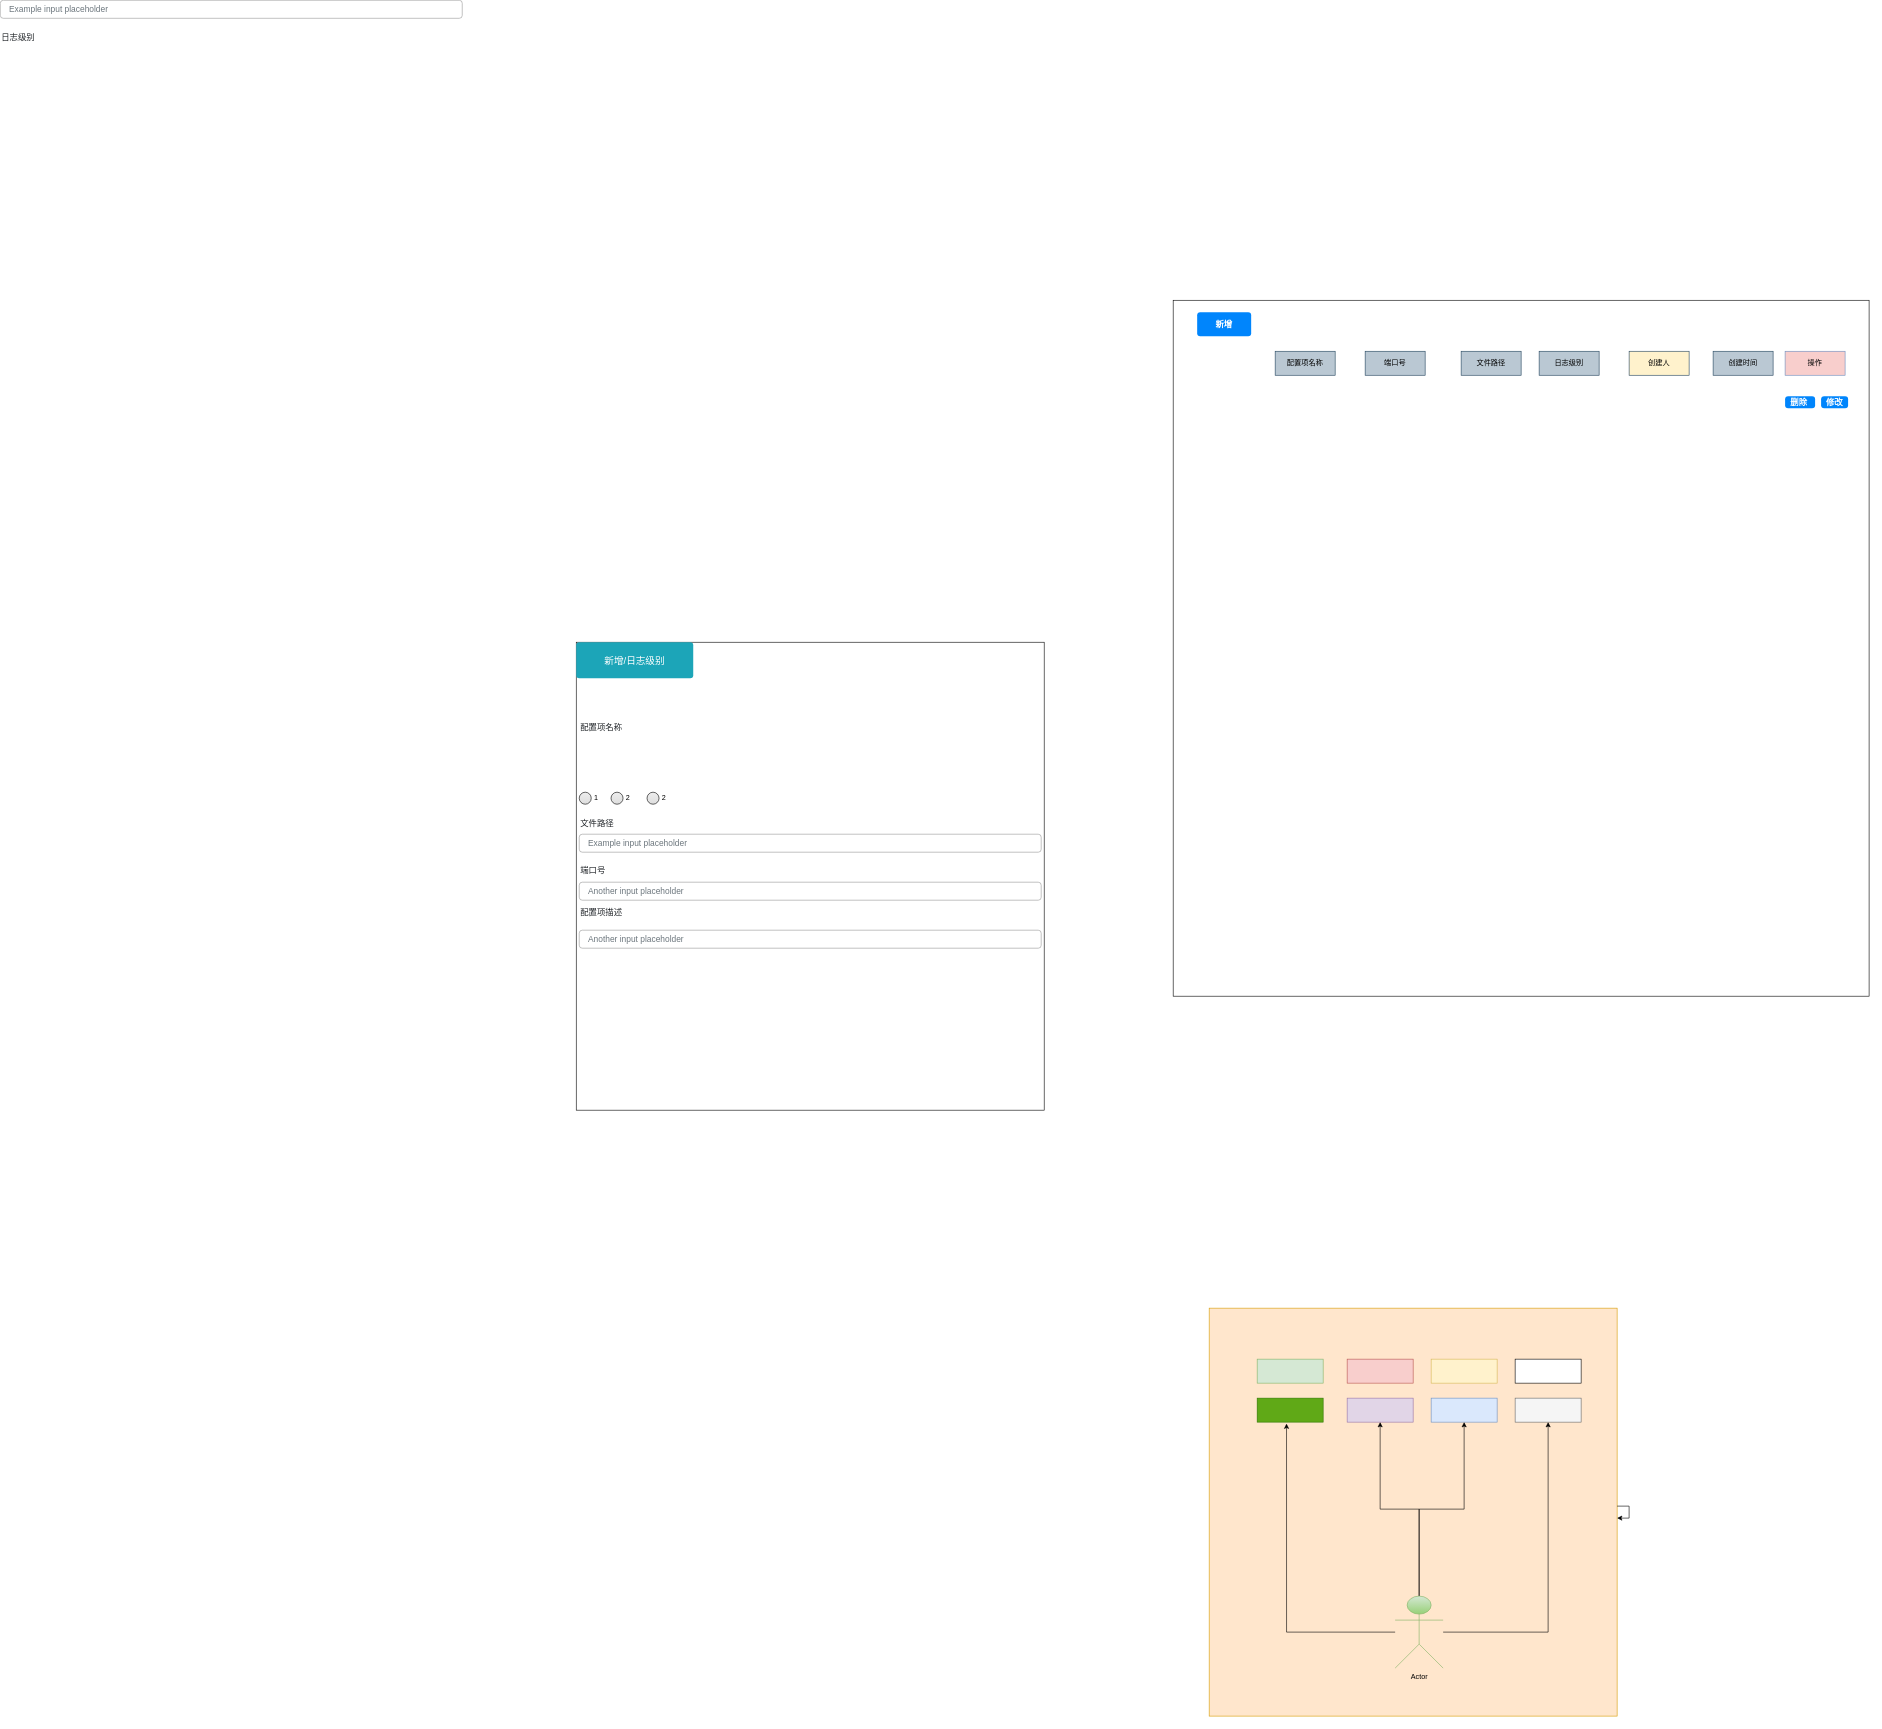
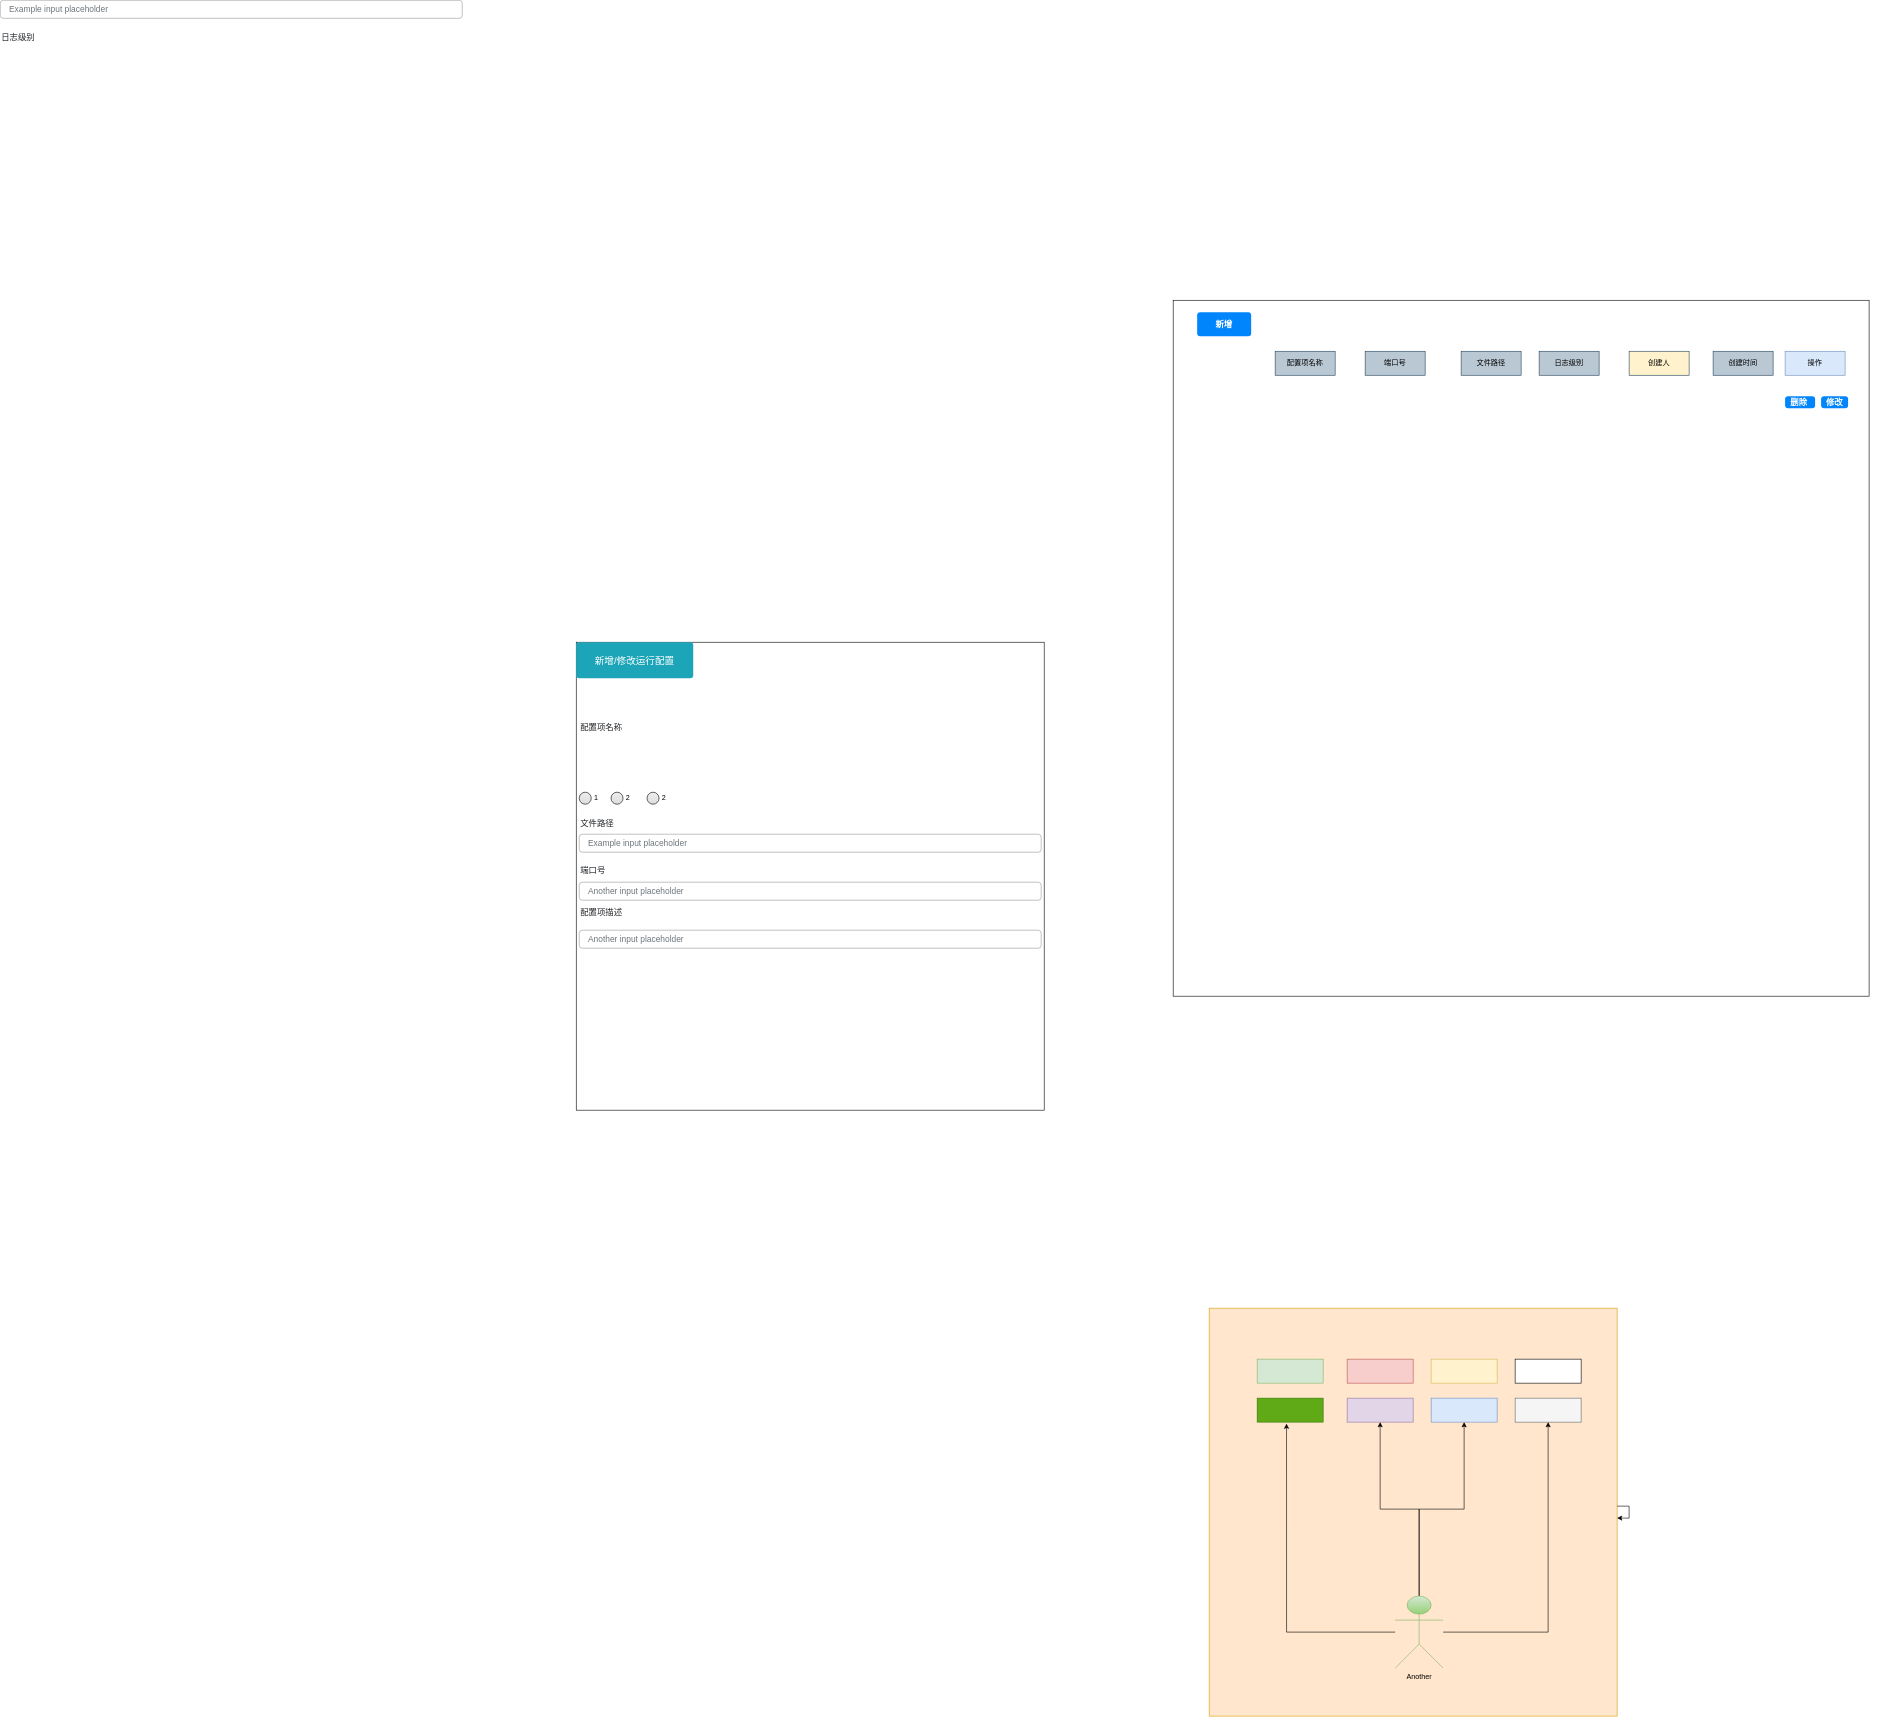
(1815, 363) -> (1815, 363)
(635, 660) -> (635, 660)
(1420, 1677) -> (1420, 1677)
